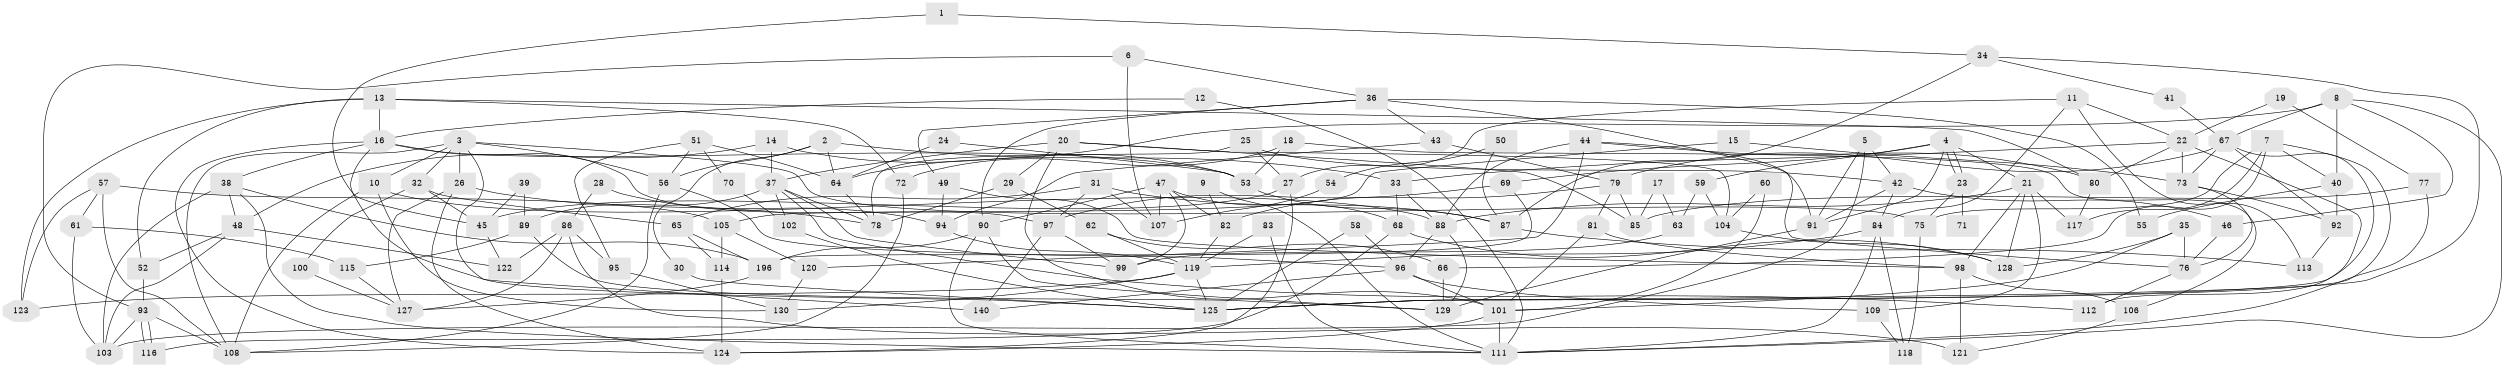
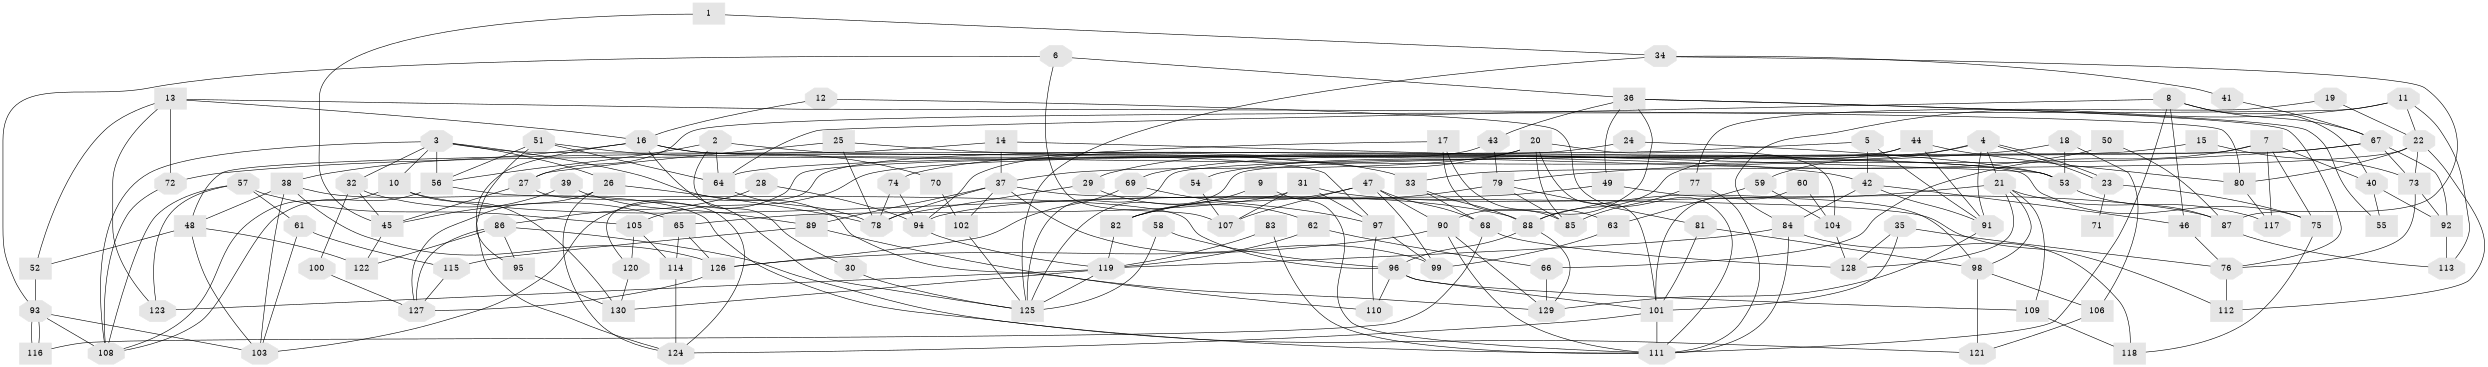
none -> (894, 184)
(764, 269) -> (718, 269)
(982, 311) -> (1374, 311)
